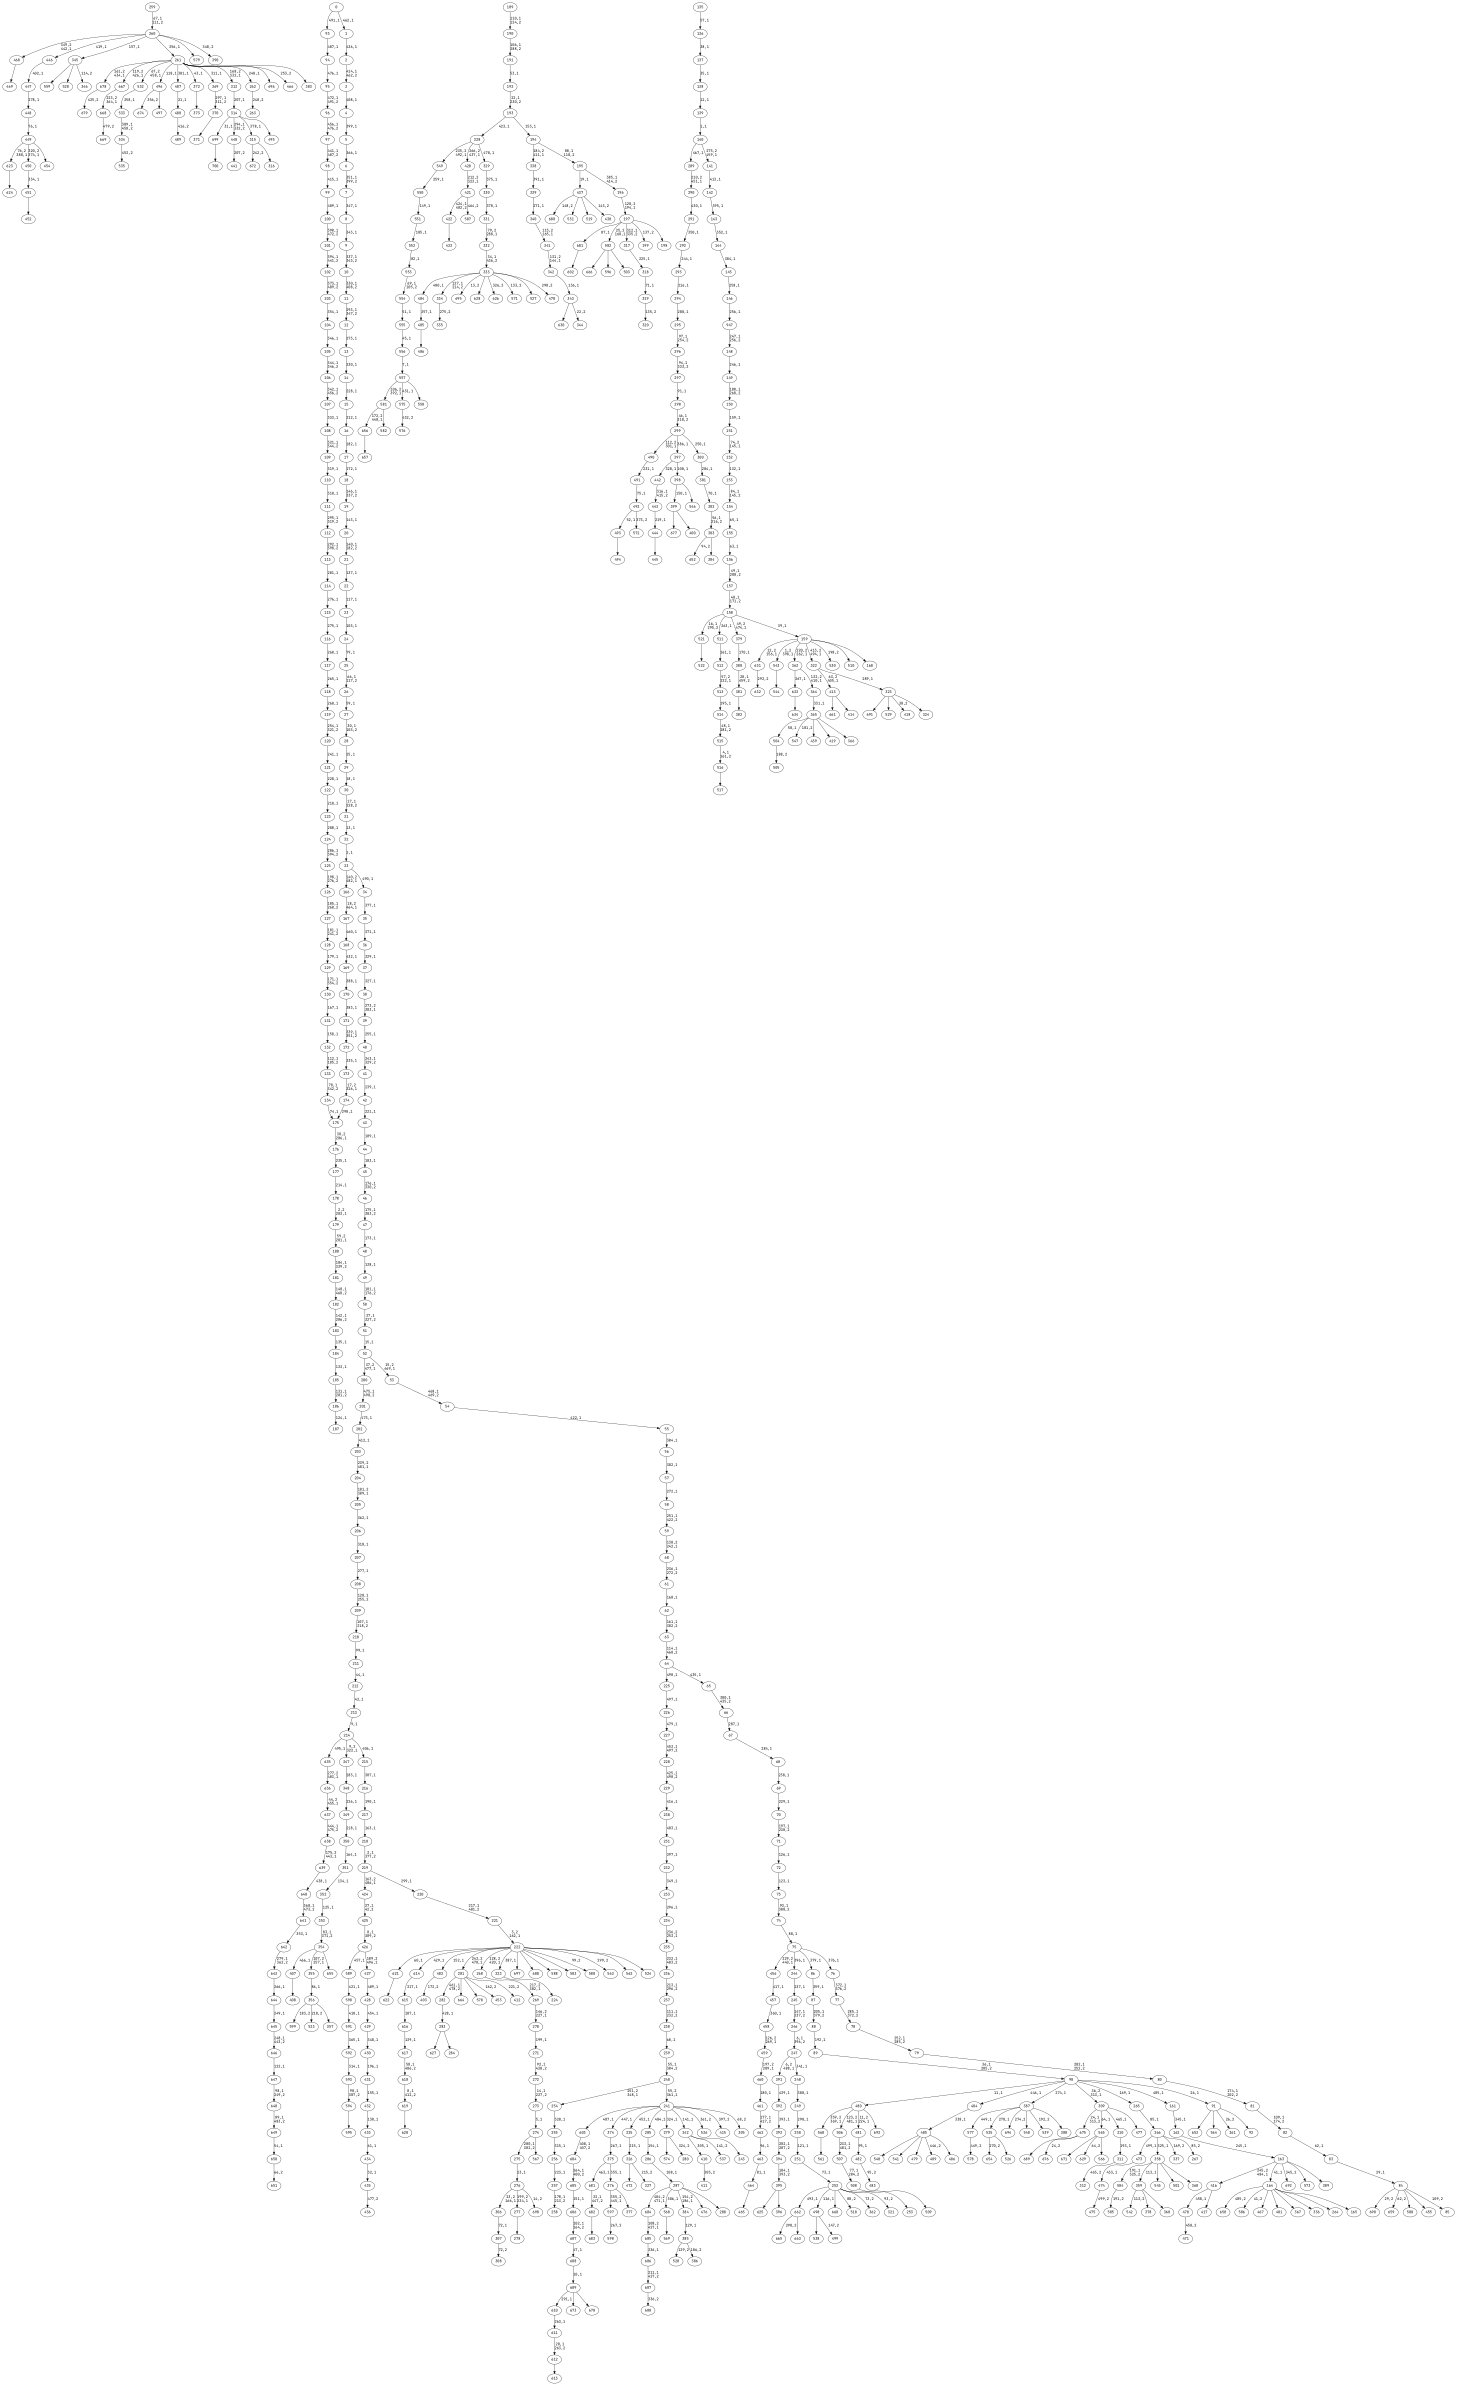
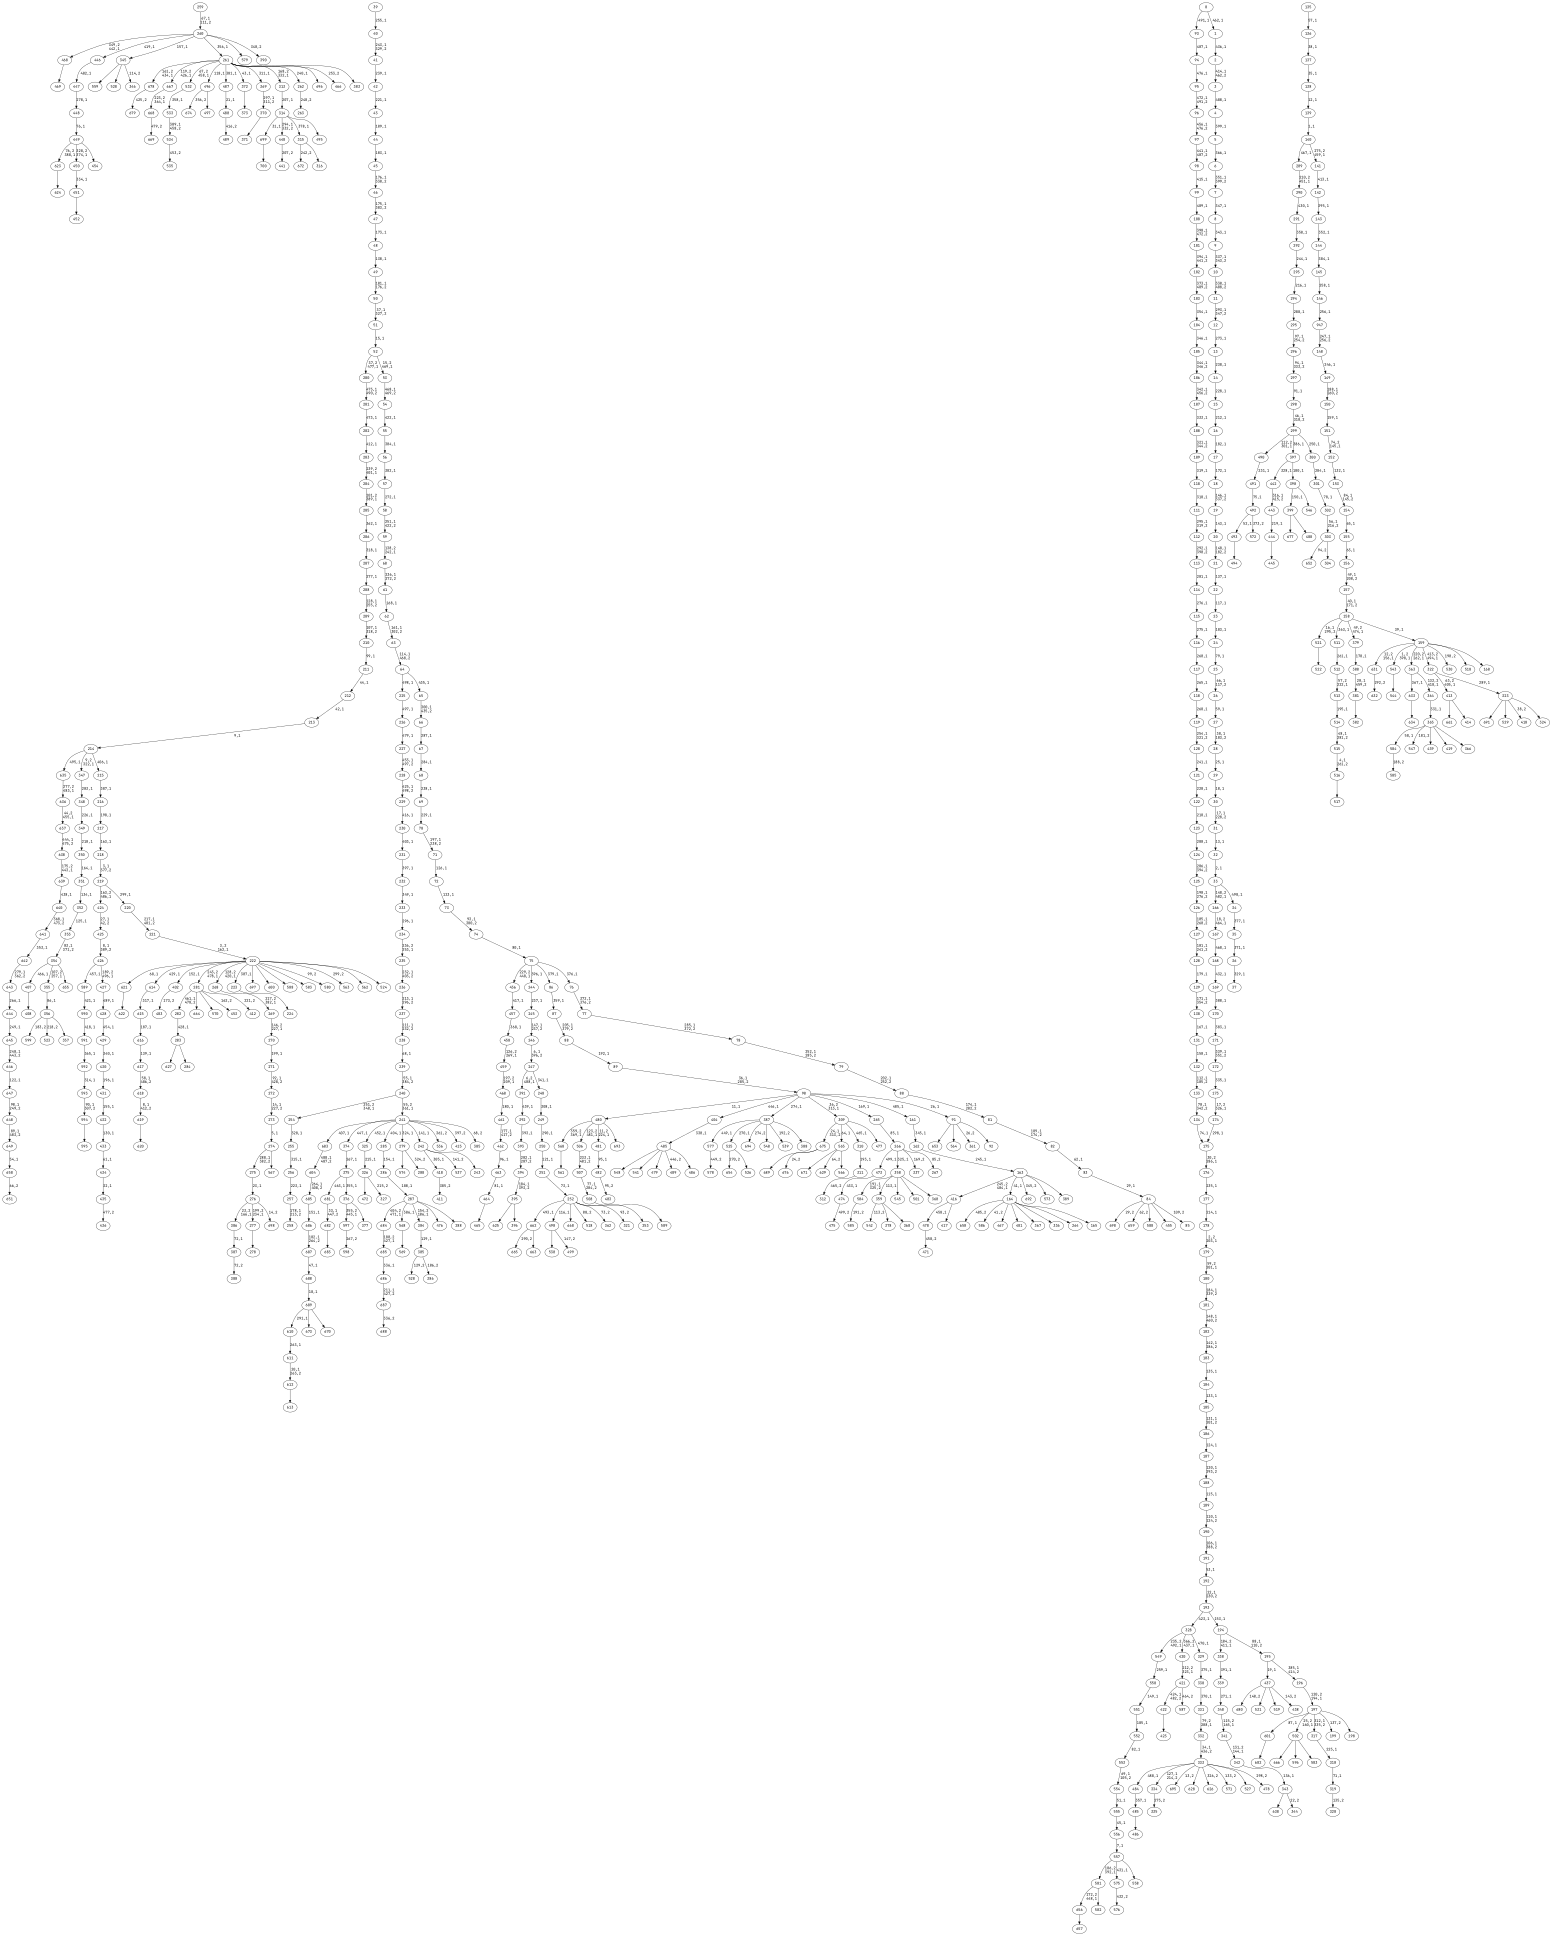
(365, 994) -> none
none -> (1206, 1483)
